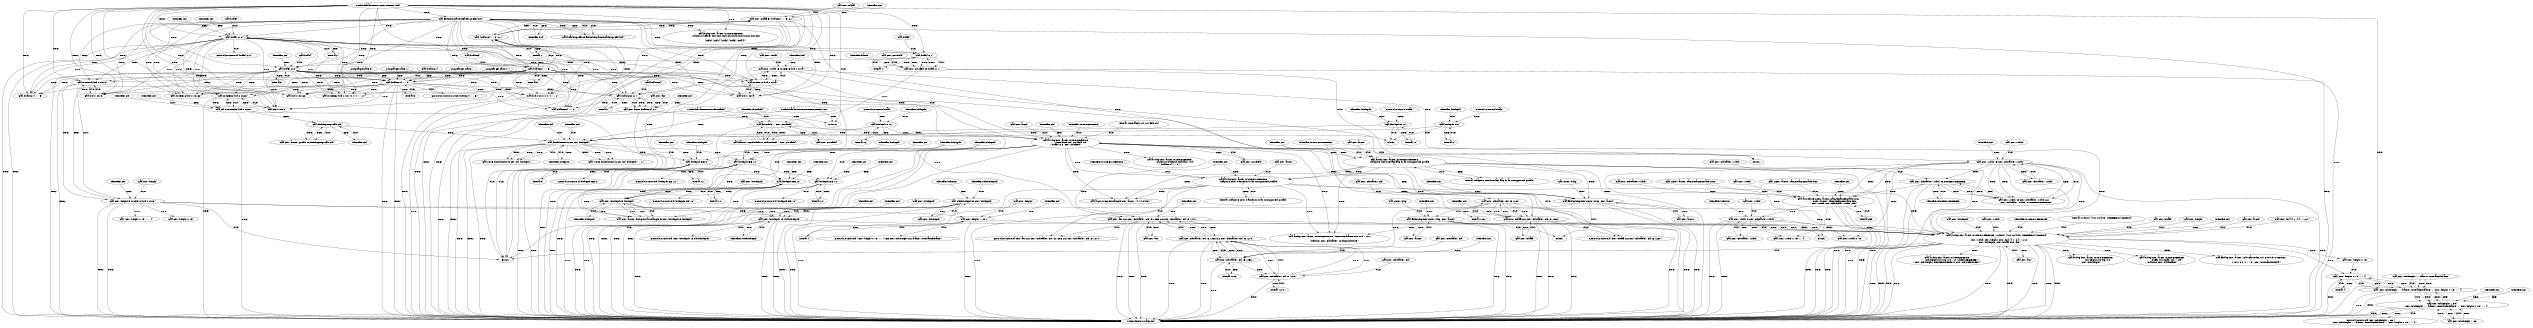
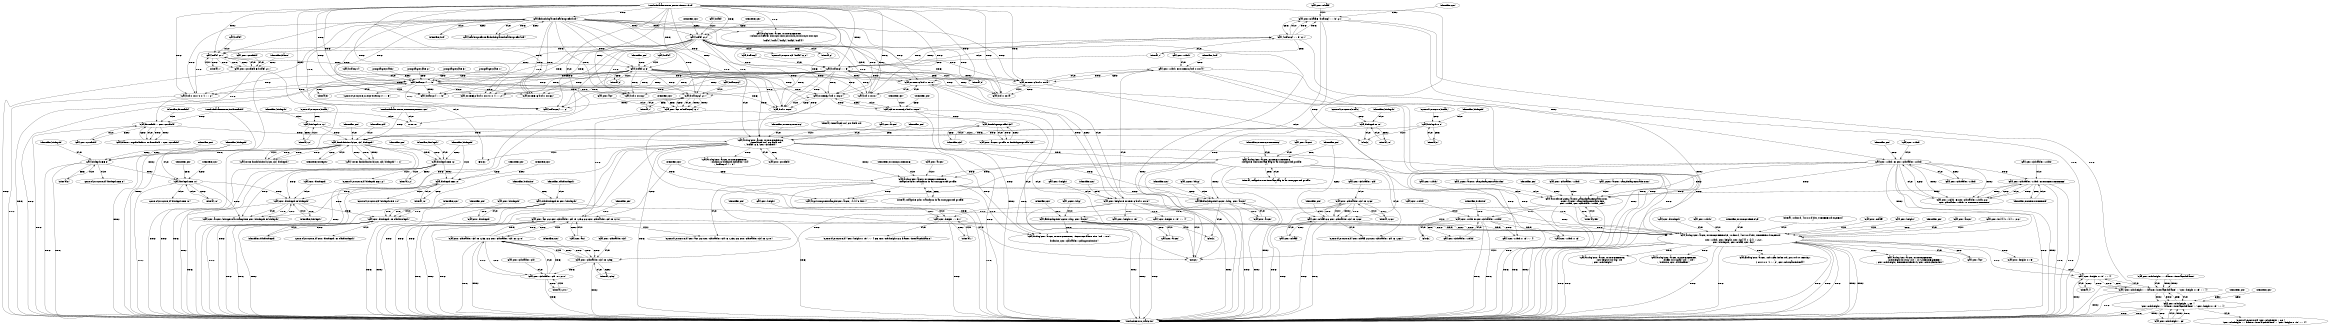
(316, 76) -> (656, 79)
